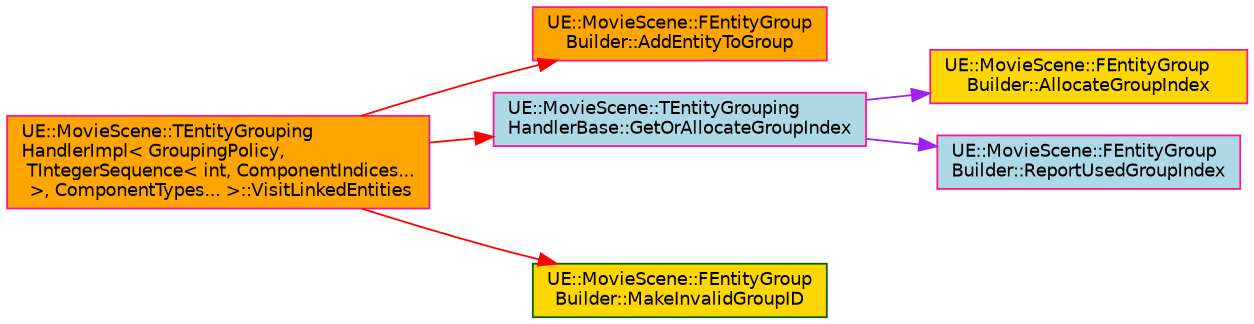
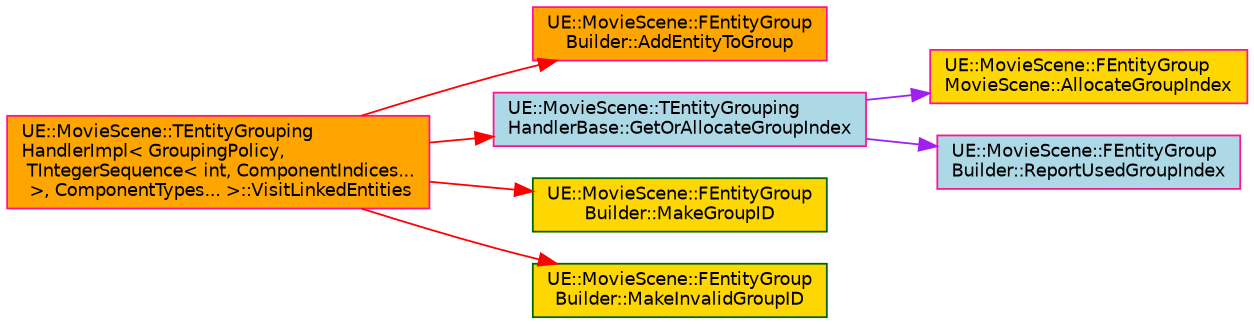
(1089, 77) -> (1089, 77)
none -> (680, 205)
